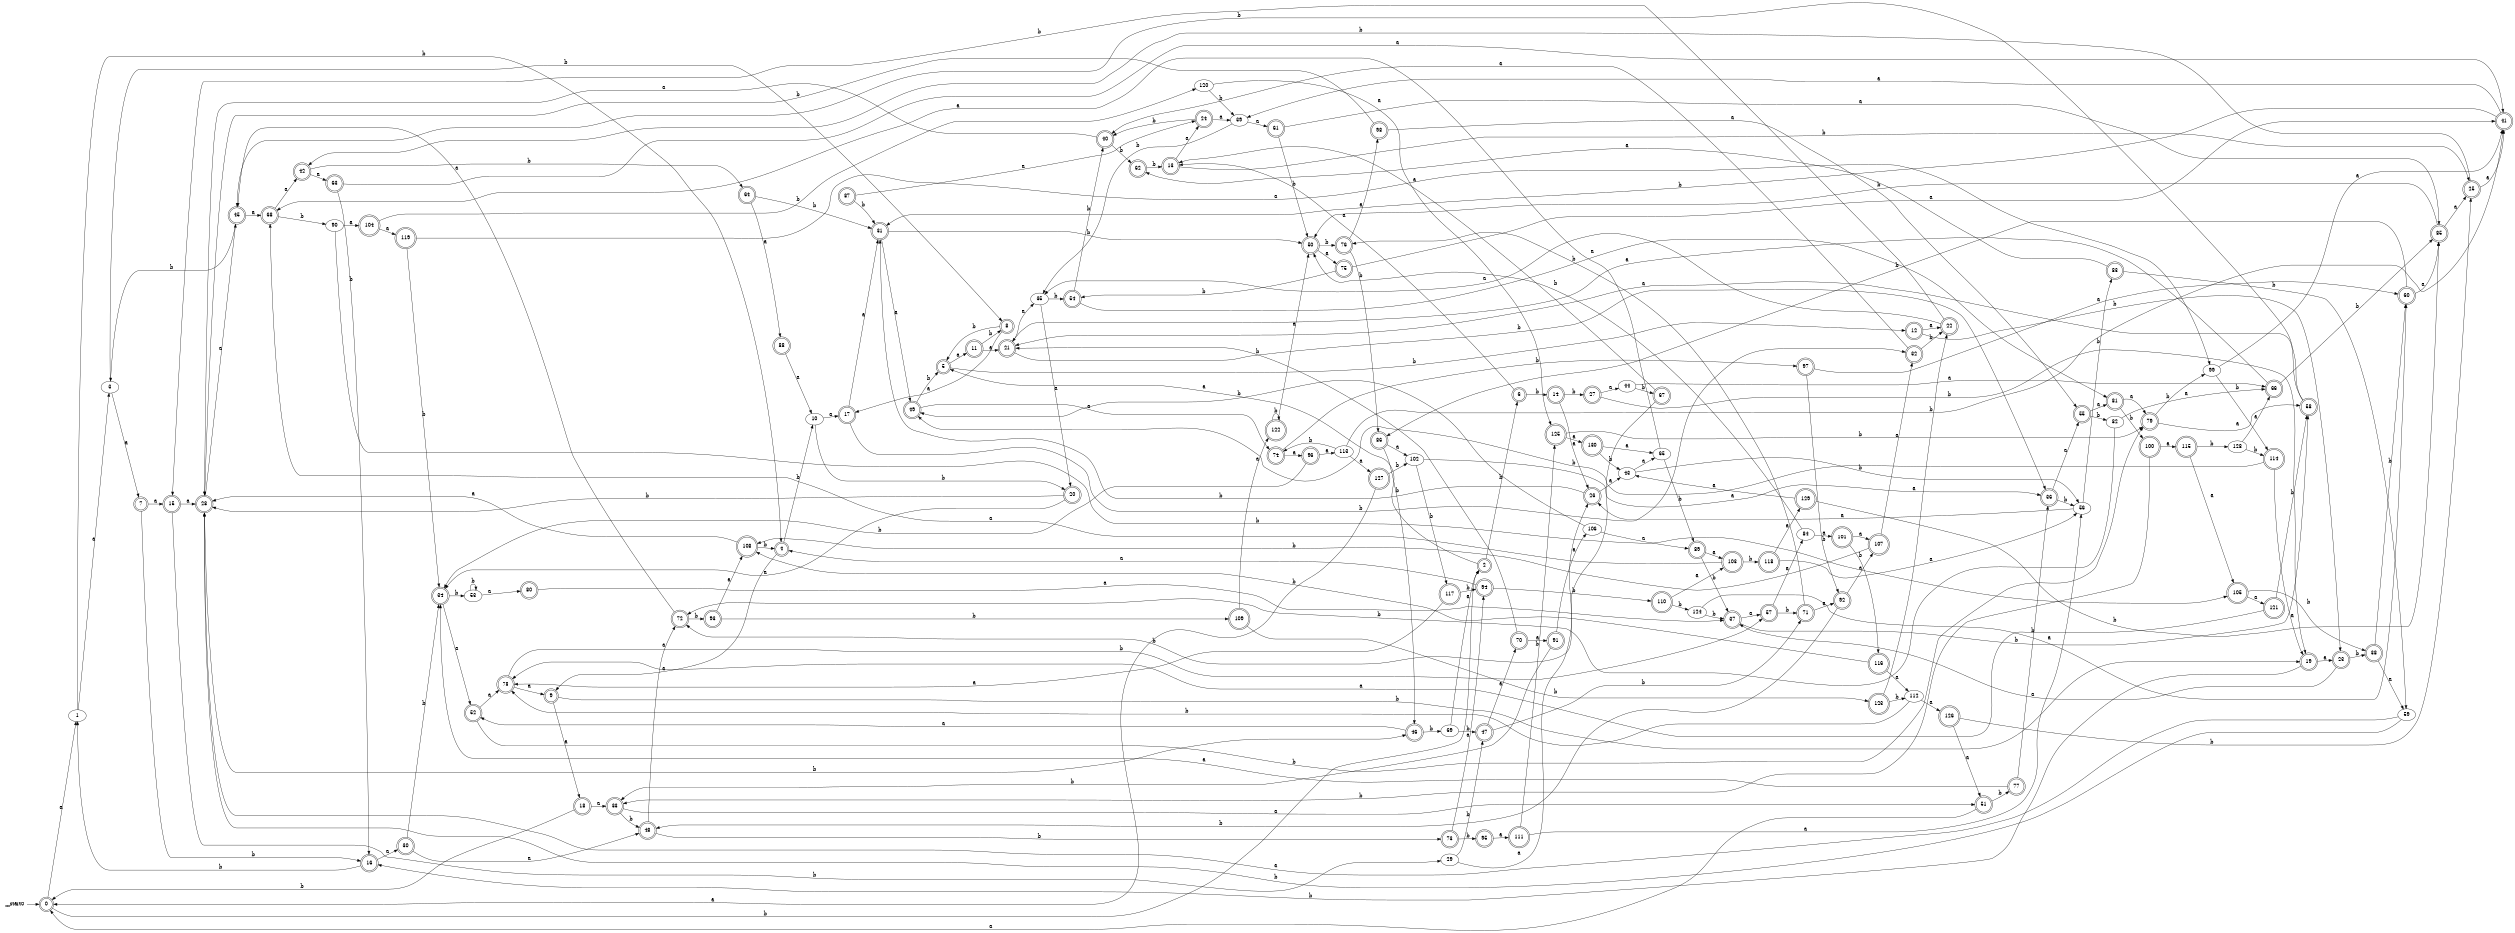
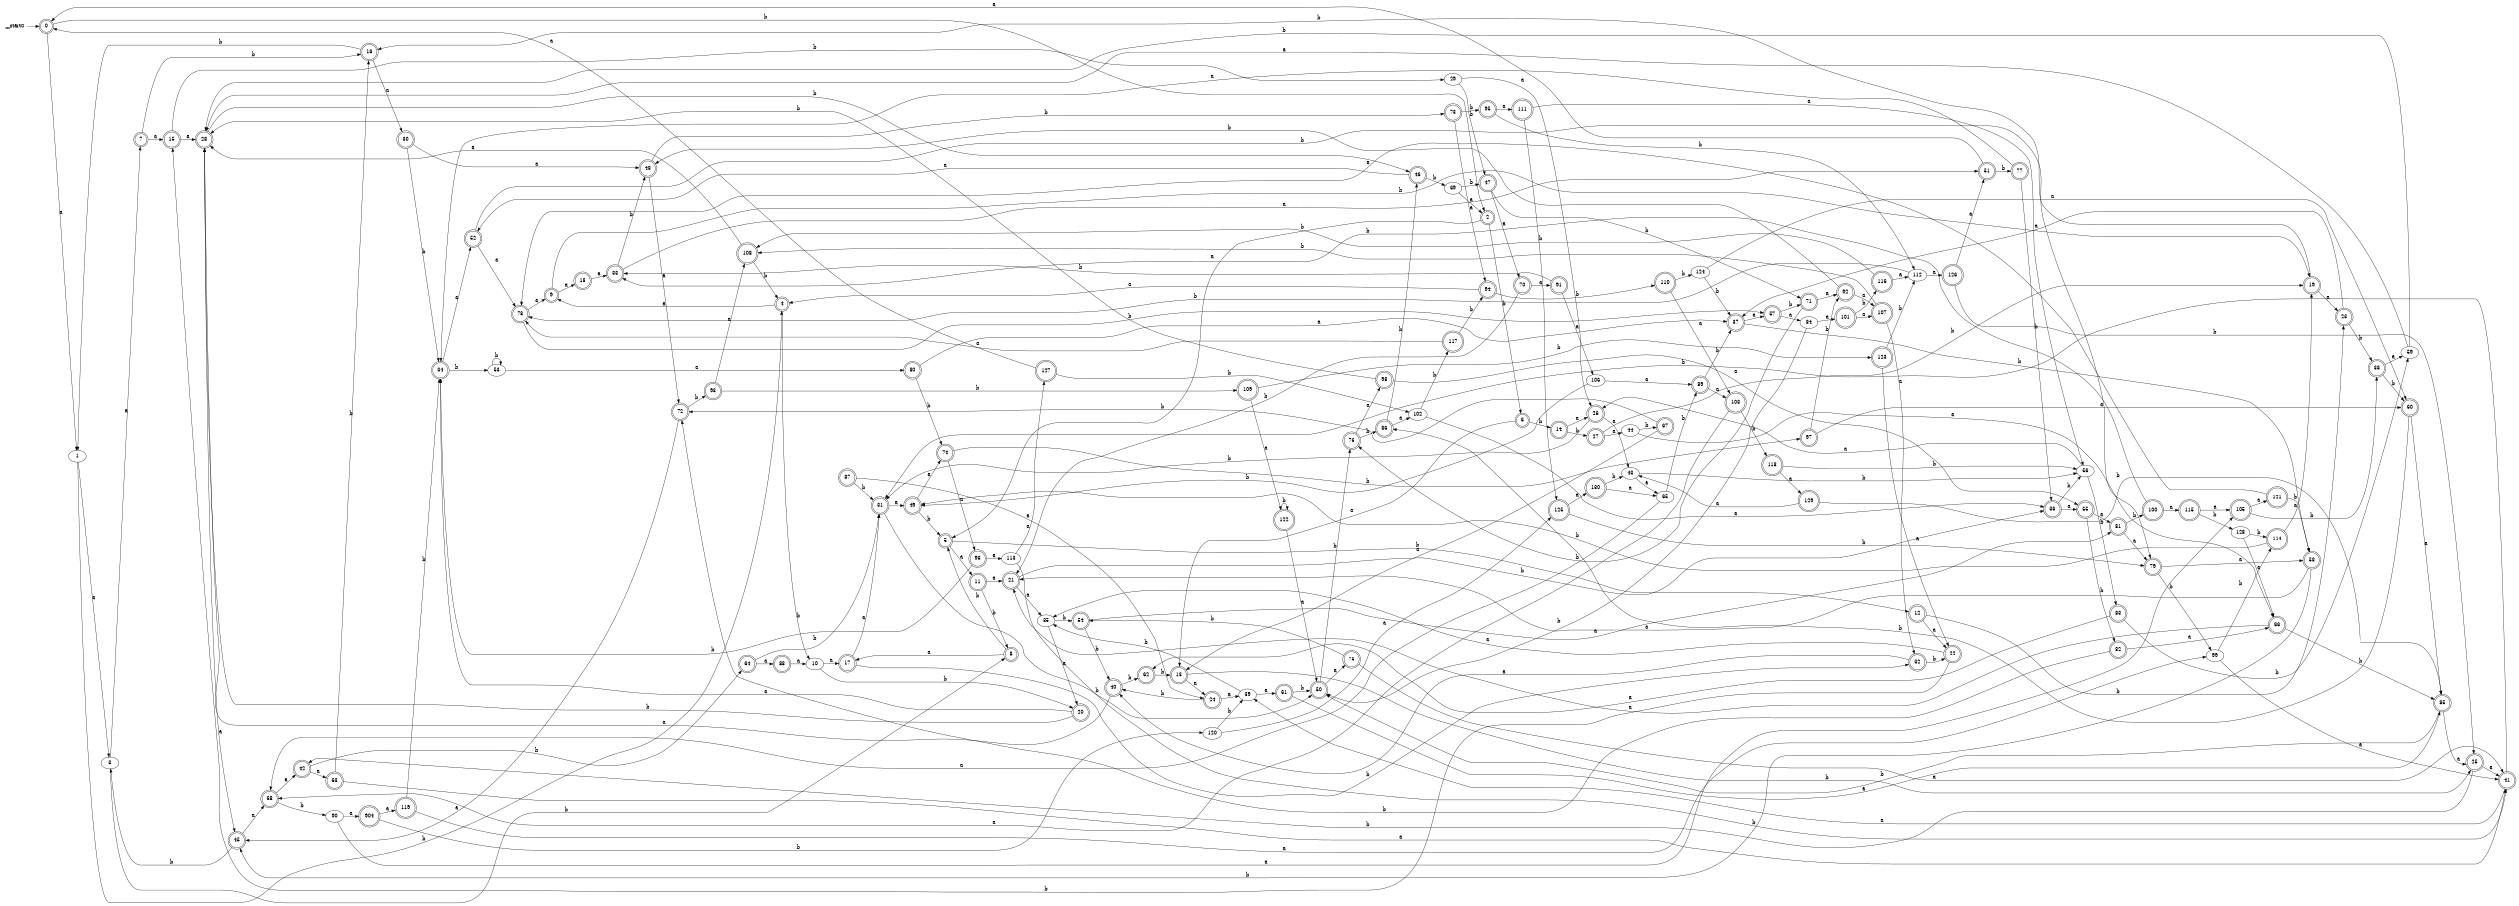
none -> (1727, 149)
(369, 226) -> (369, 816)
(2115, 422) -> (2118, 650)
(1311, 443) -> (928, 409)
(1258, 521) -> (1266, 863)
(1931, 560) -> (1934, 465)
(323, 889) -> none
